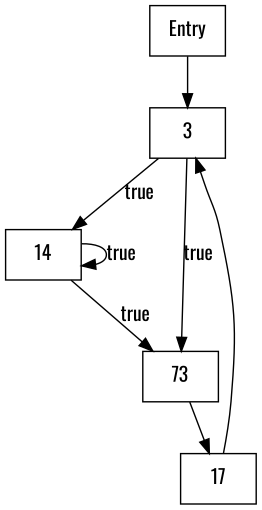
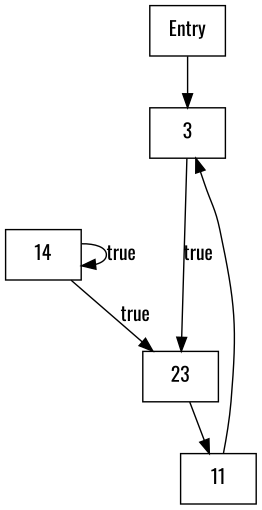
(121, 189) -> none
(181, 377) -> (181, 377)
(218, 479) -> (218, 479)
